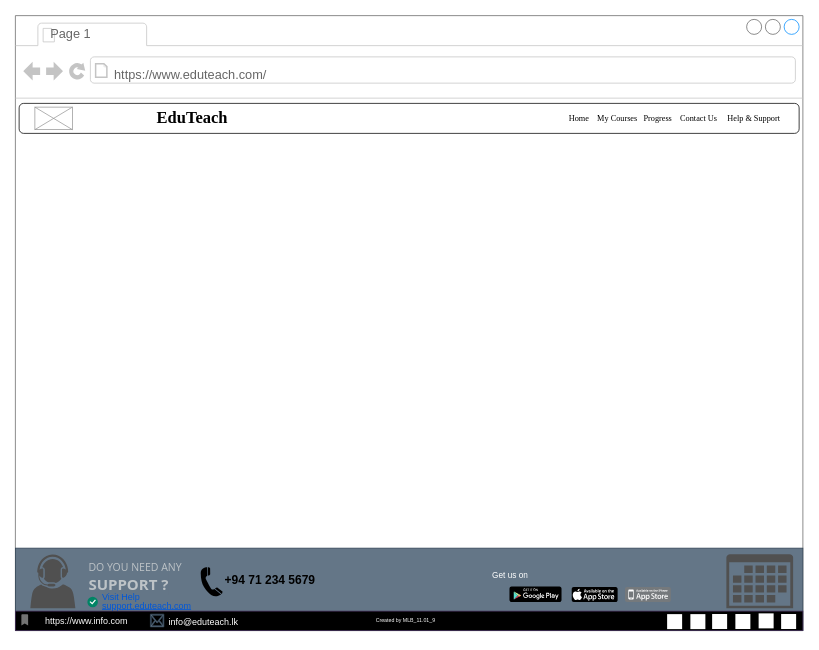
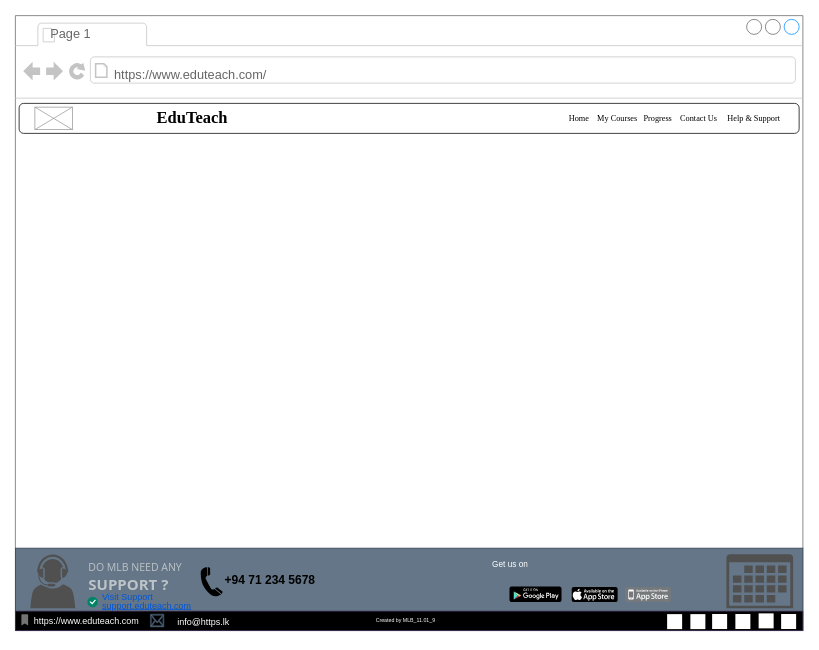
(510, 575) -> (510, 564)
(135, 577) -> (135, 577)
(272, 579) -> (272, 579)
(150, 601) -> (150, 601)
(87, 621) -> (87, 621)
(204, 622) -> (204, 622)
